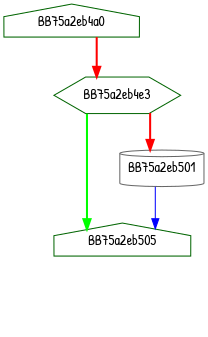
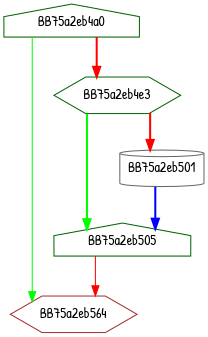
(155, 203) -> (155, 203)
none -> (74, 314)
